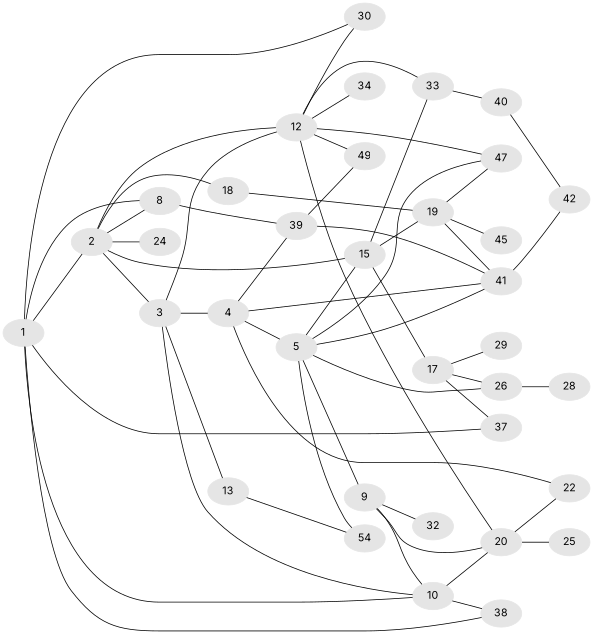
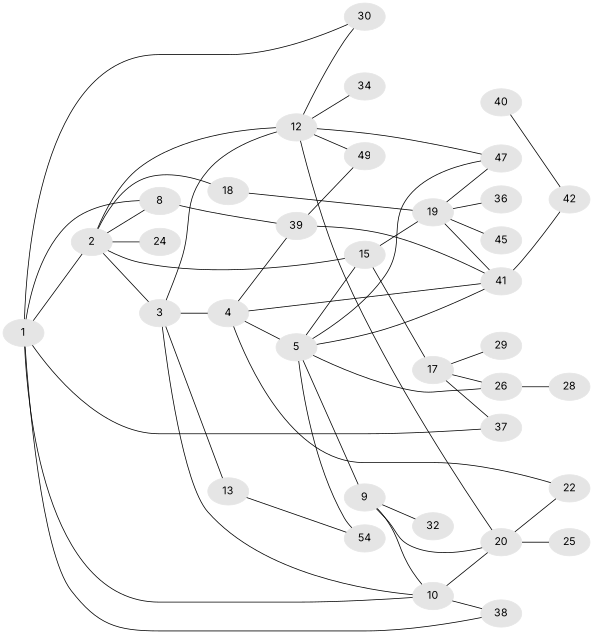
(433, 86) -> none
none -> (501, 199)
